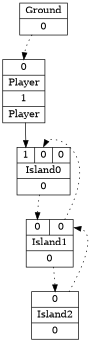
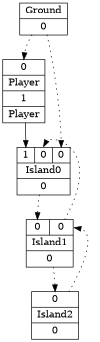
none -> (56, 87)
